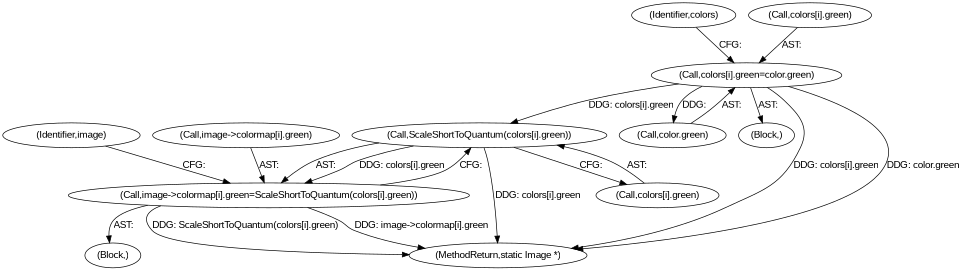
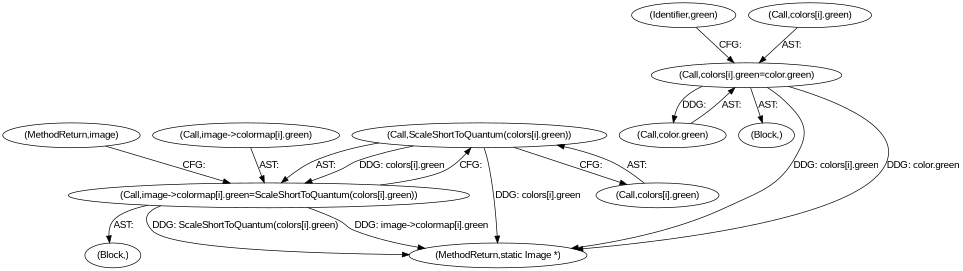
(684, 15) -> (684, 15)
(597, 98) -> none
(71, 135) -> (71, 135)
